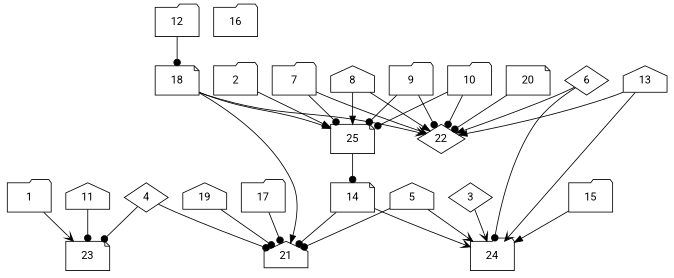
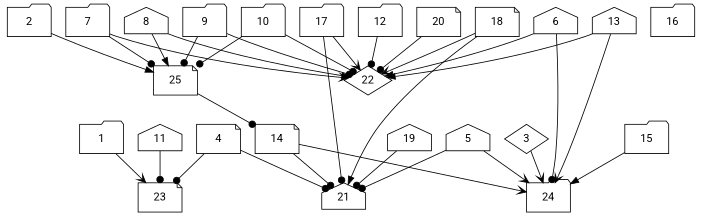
(177, 48) -> (375, 49)
none -> (344, 50)
(587, 80) -> (556, 22)
(261, 110) -> none
(146, 197) -> (219, 139)
